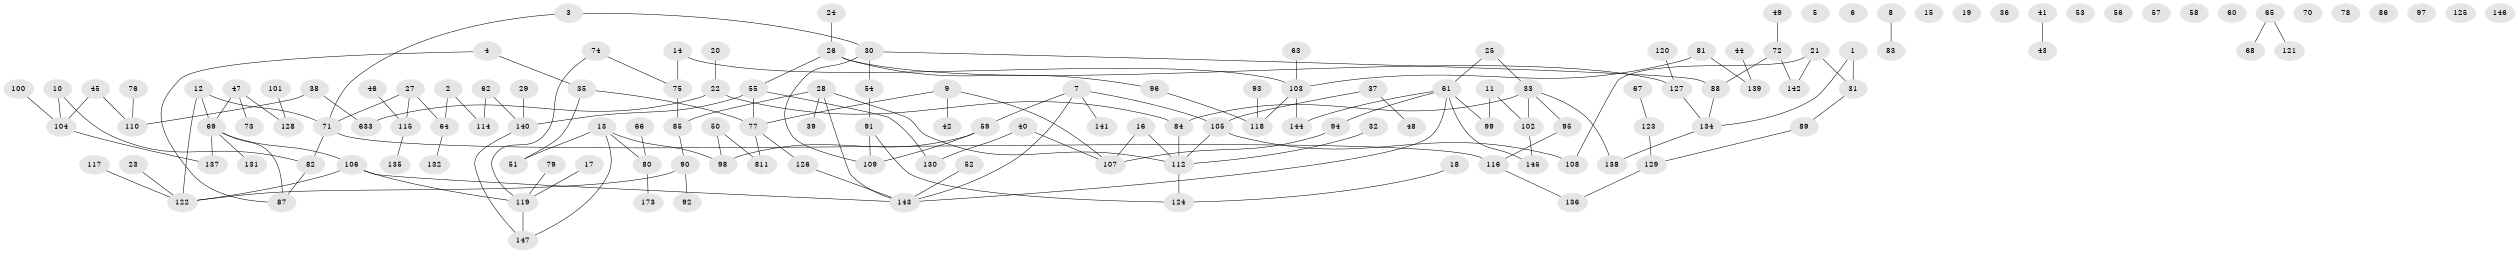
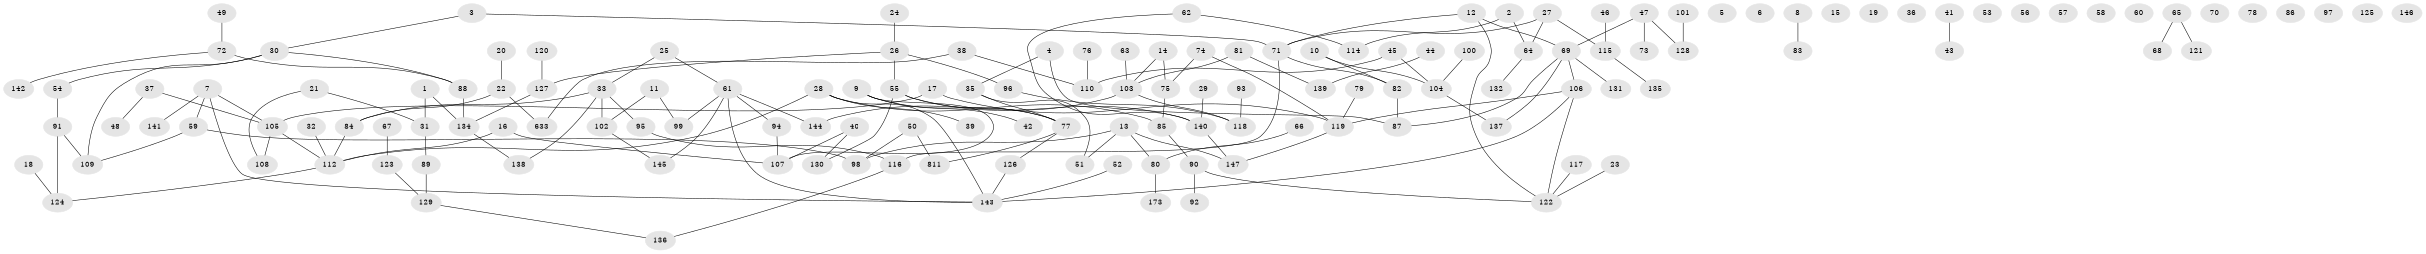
(1805, 70) -> none
none -> (635, 109)
